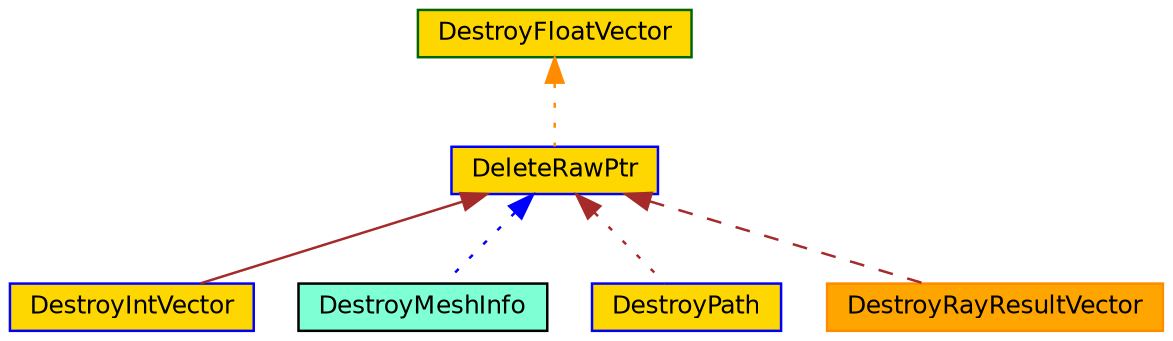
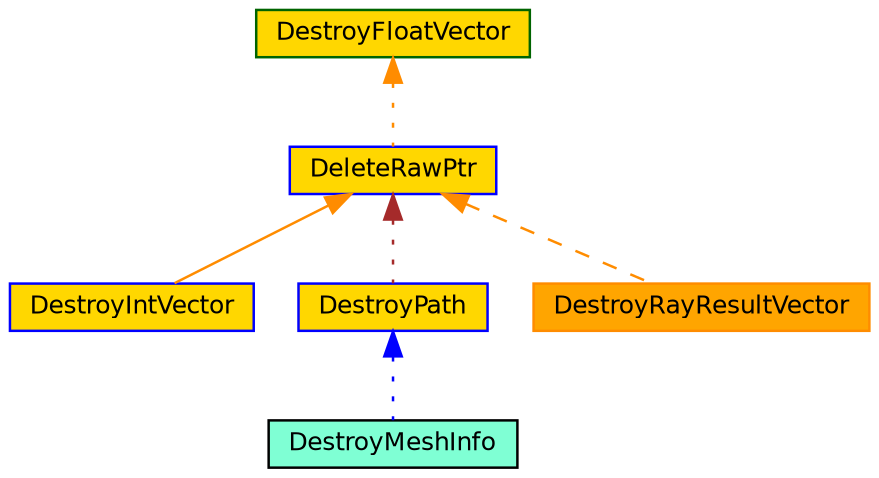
(787, 242) -> (558, 244)
(331, 243) -> (251, 244)
(480, 248) -> (393, 388)
